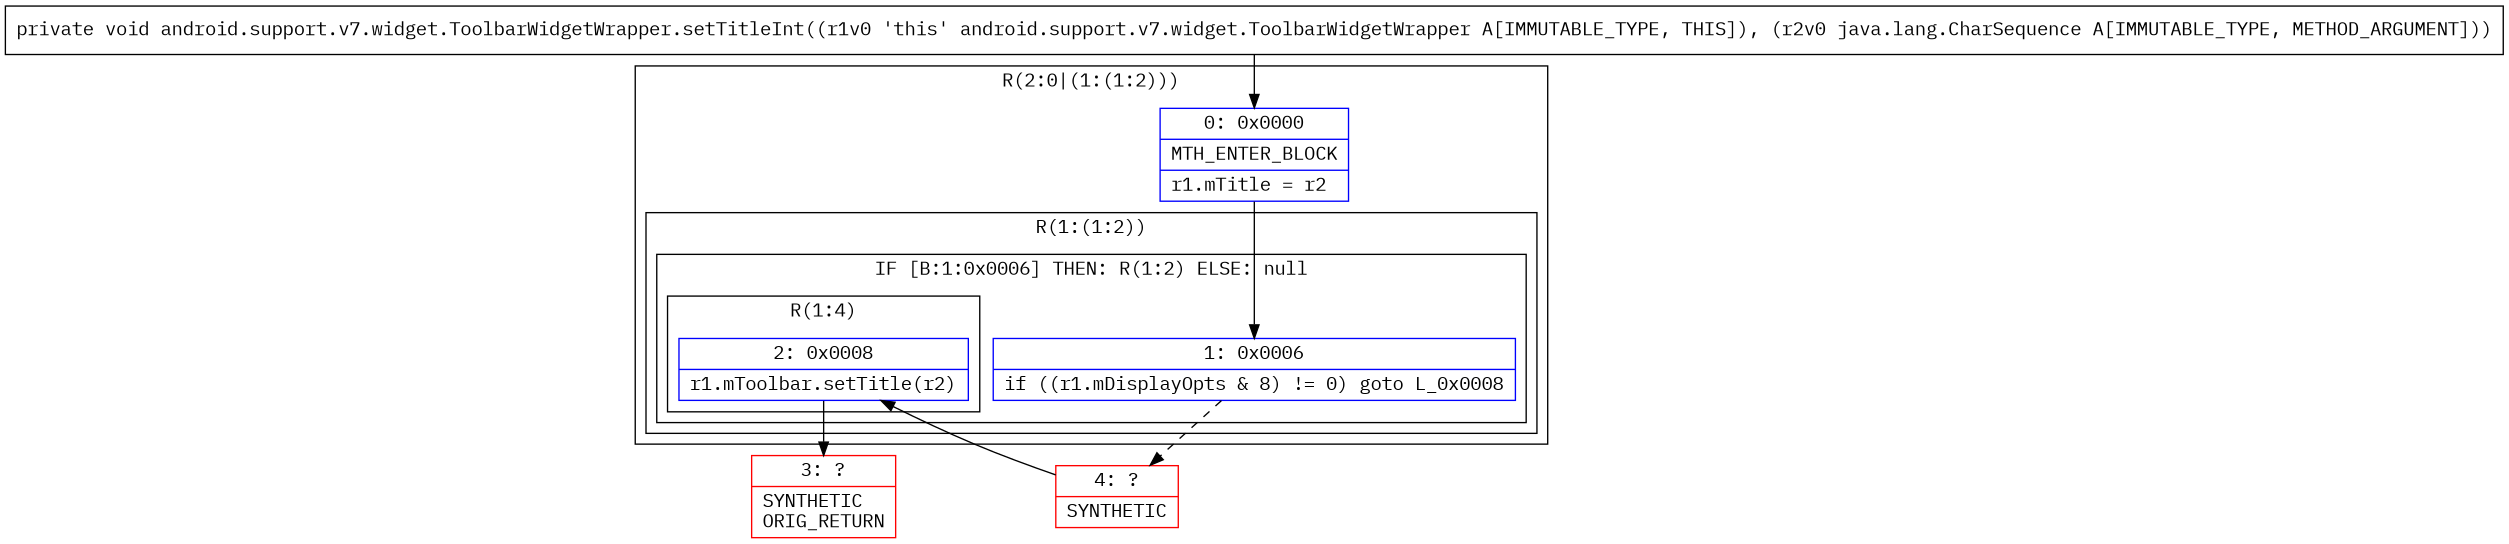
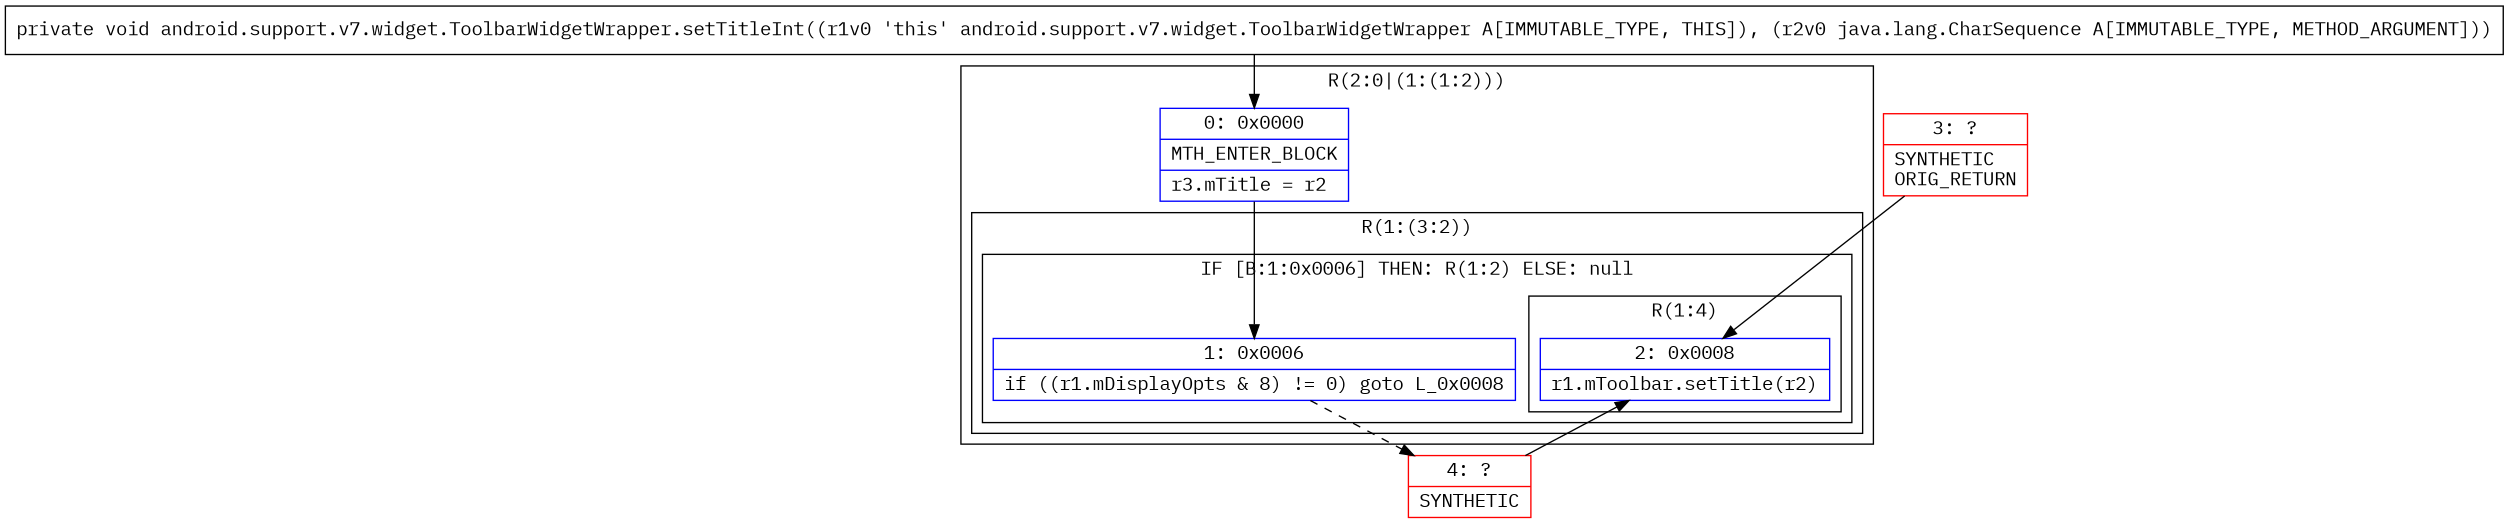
(1249, 185) -> (1249, 185)
(1091, 228) -> (1417, 228)
(824, 421) -> (1819, 263)
